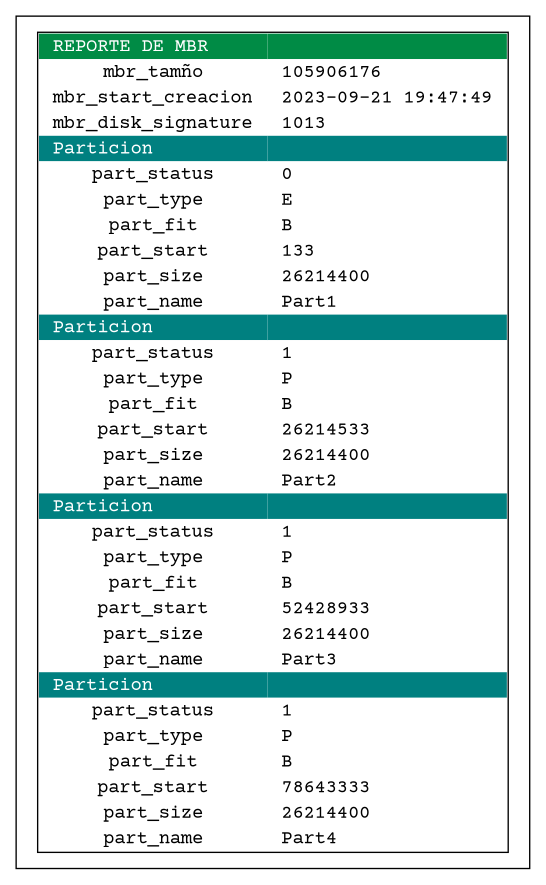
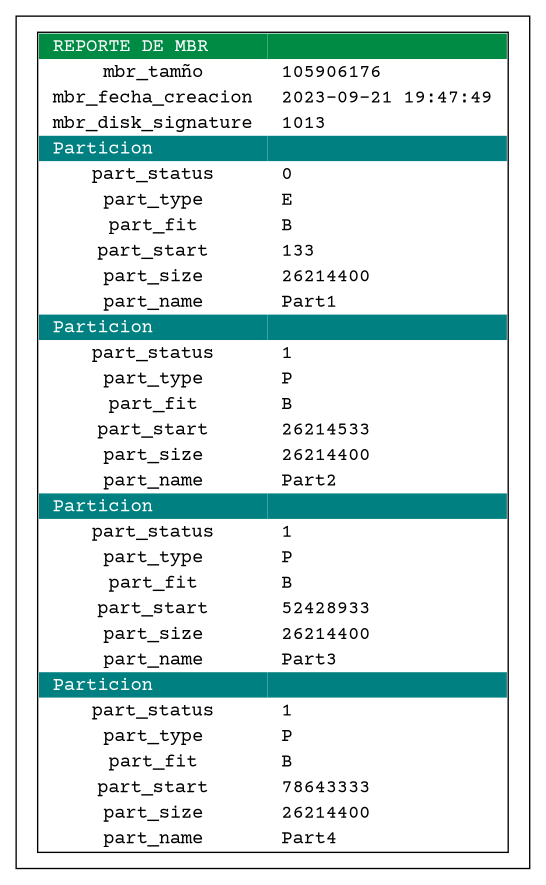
(153, 97) -> (153, 97)
